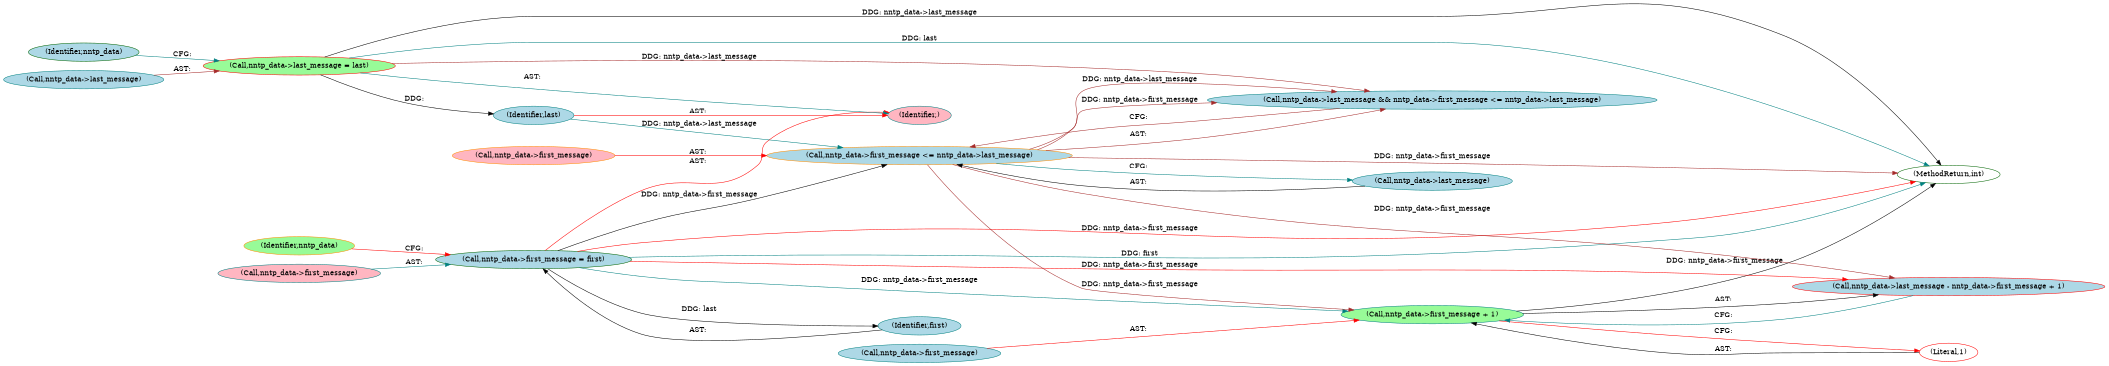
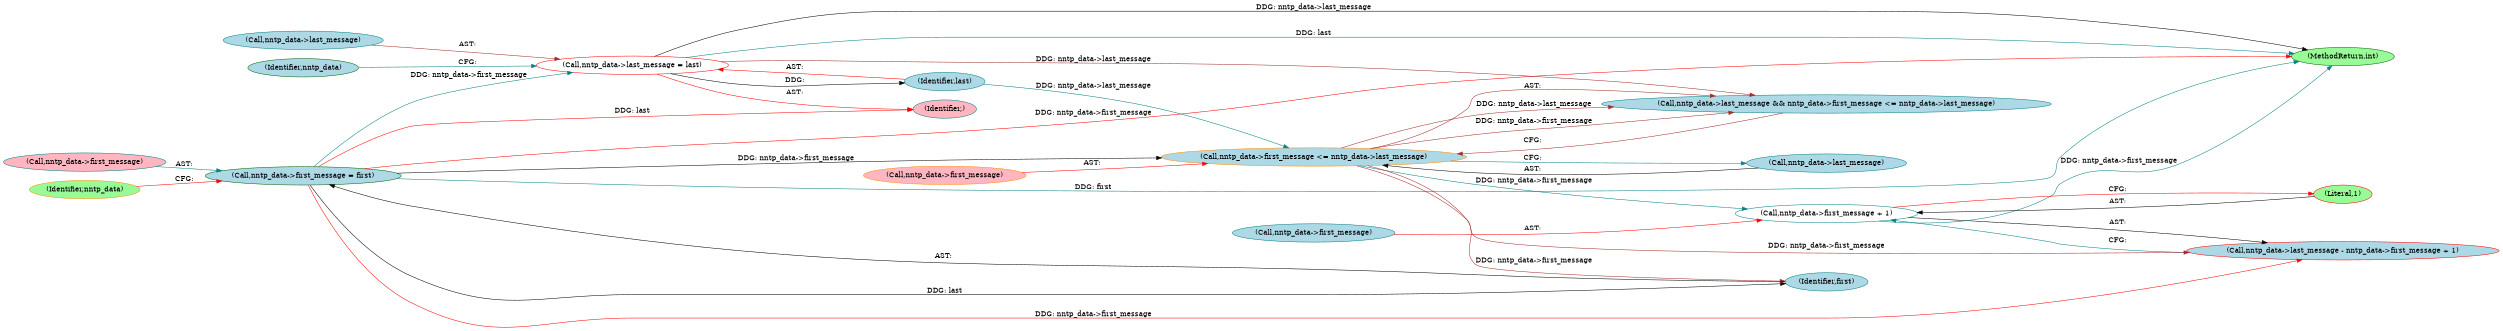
(299, 66) -> (632, 65)
(622, 96) -> (781, 102)
(728, 115) -> (814, 74)
(699, 161) -> (632, 111)
(1481, 164) -> (1546, 273)
(1949, 174) -> (2343, 57)
(1733, 279) -> (2112, 171)
(1116, 293) -> (1569, 195)
(961, 294) -> (431, 97)
(1432, 315) -> (1826, 214)
(1949, 352) -> (2343, 194)
